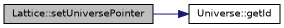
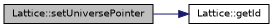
(234, 14) -> (229, 14)
